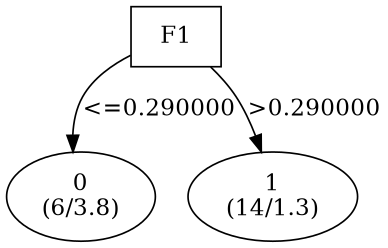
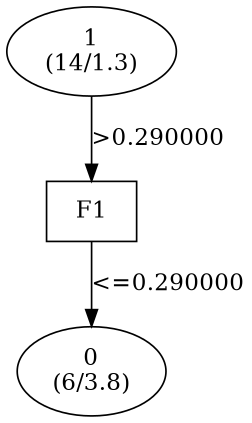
(237, 99) -> (92, 130)
